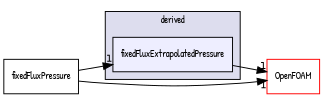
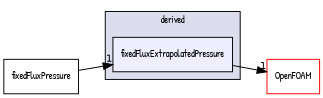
(168, 86) -> none
